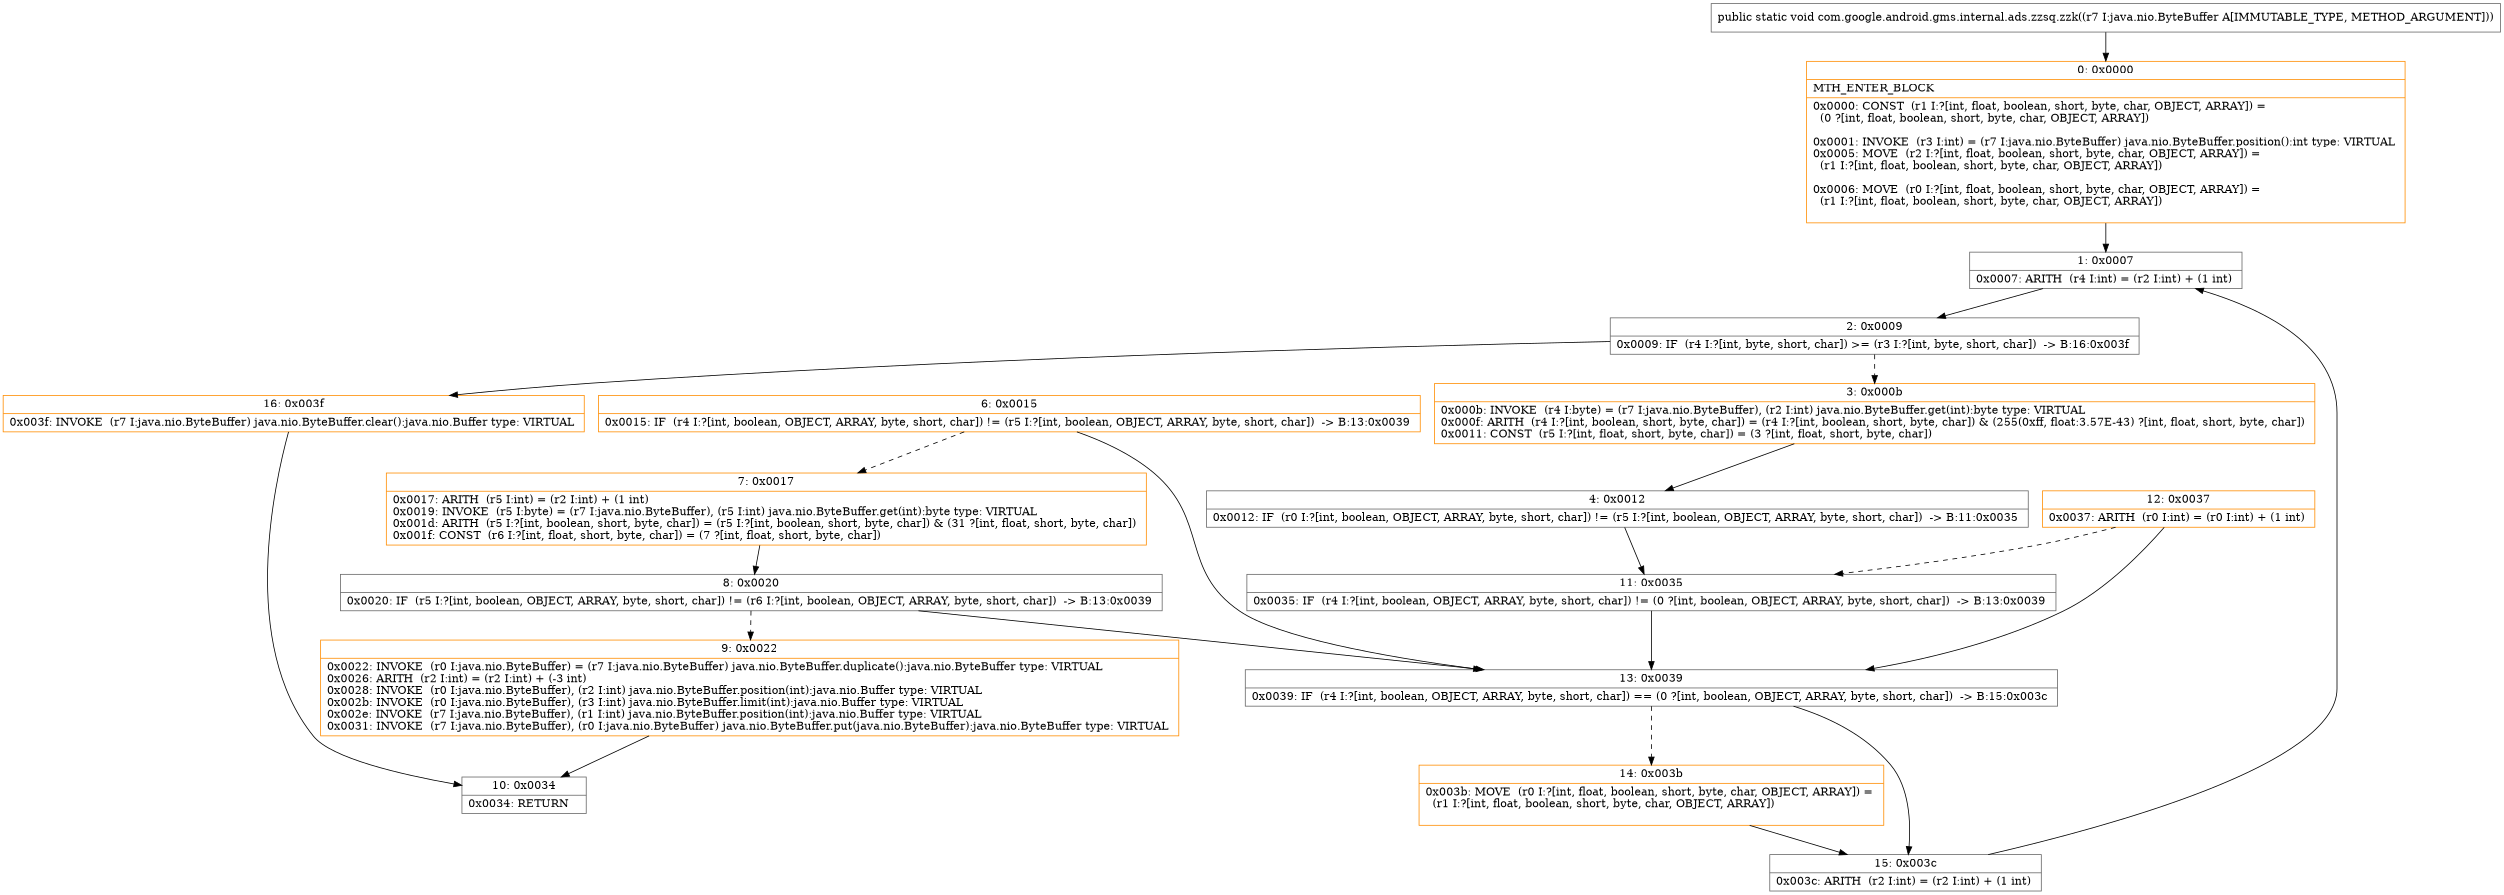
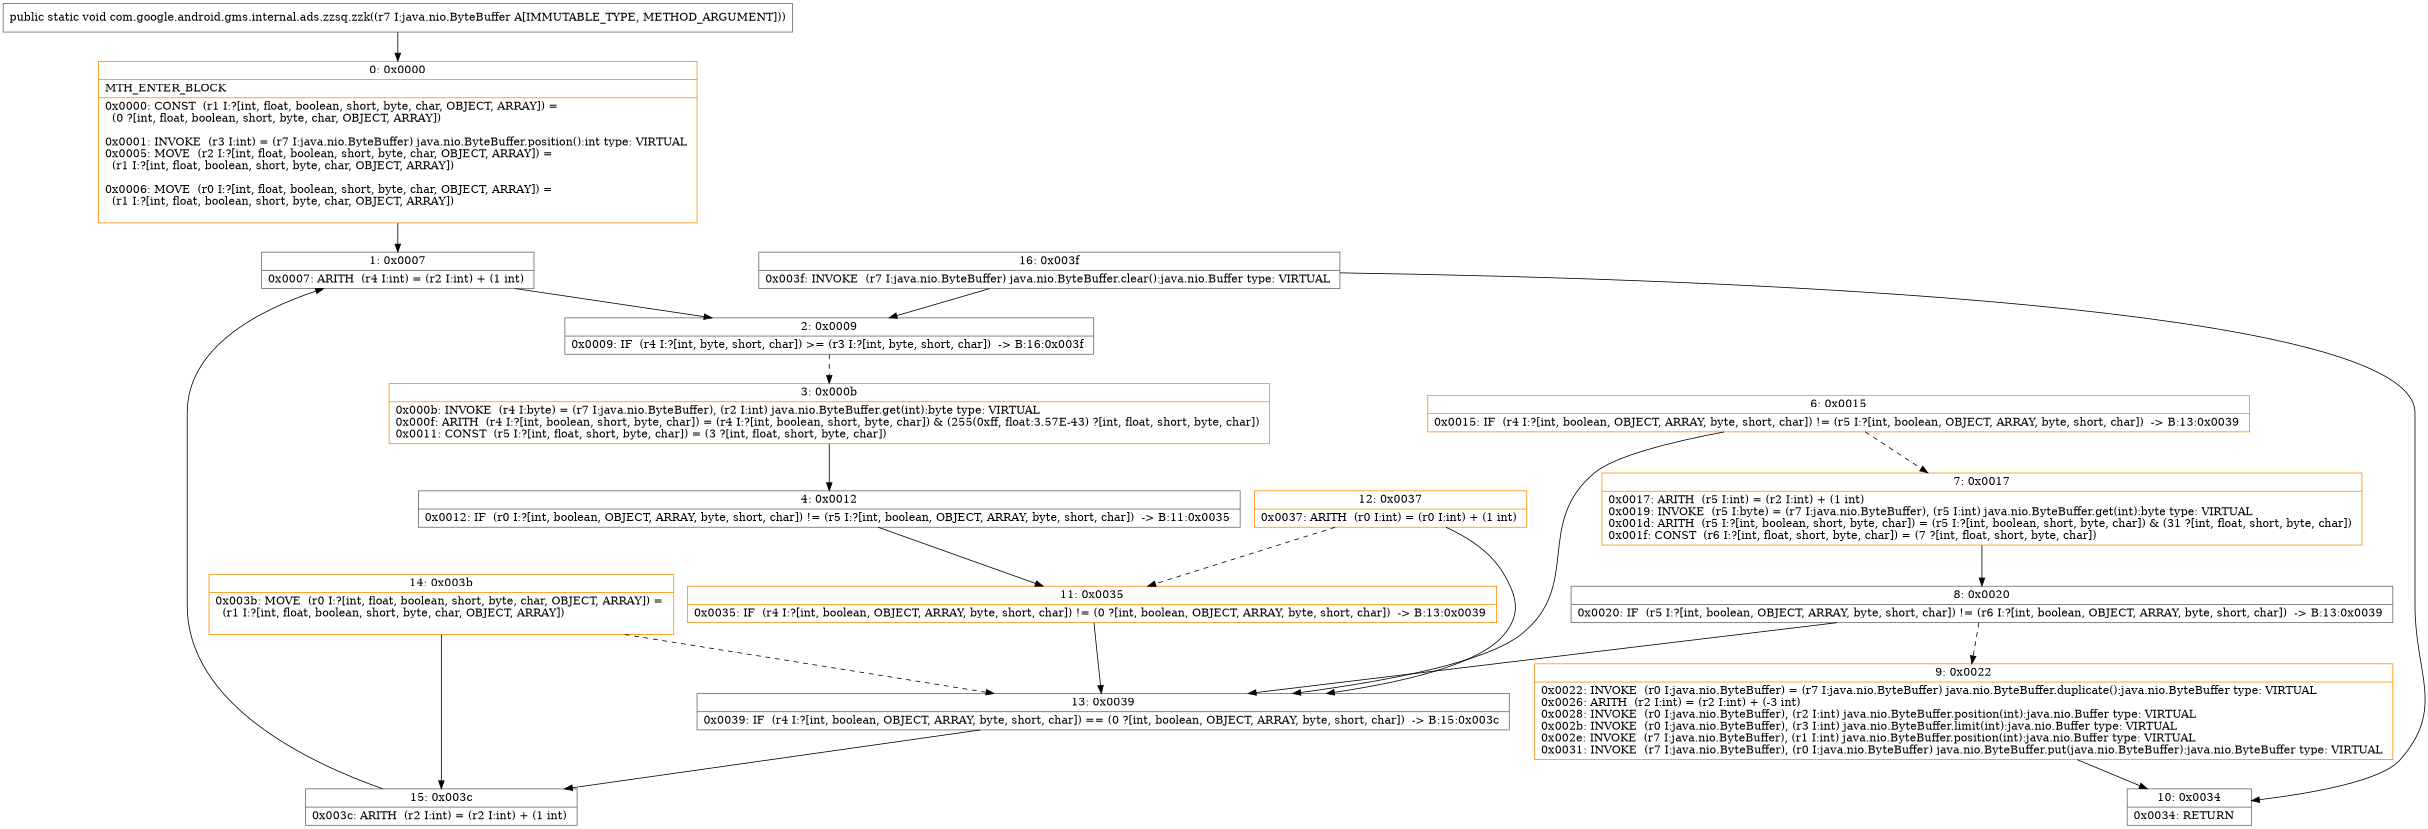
(1033, 360) -> (943, 302)
(294, 414) -> (1049, 270)
(1651, 593) -> (1092, 604)
(1651, 732) -> (805, 663)
